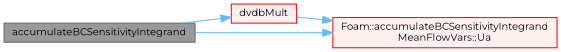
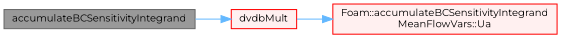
(259, 33) -> none
